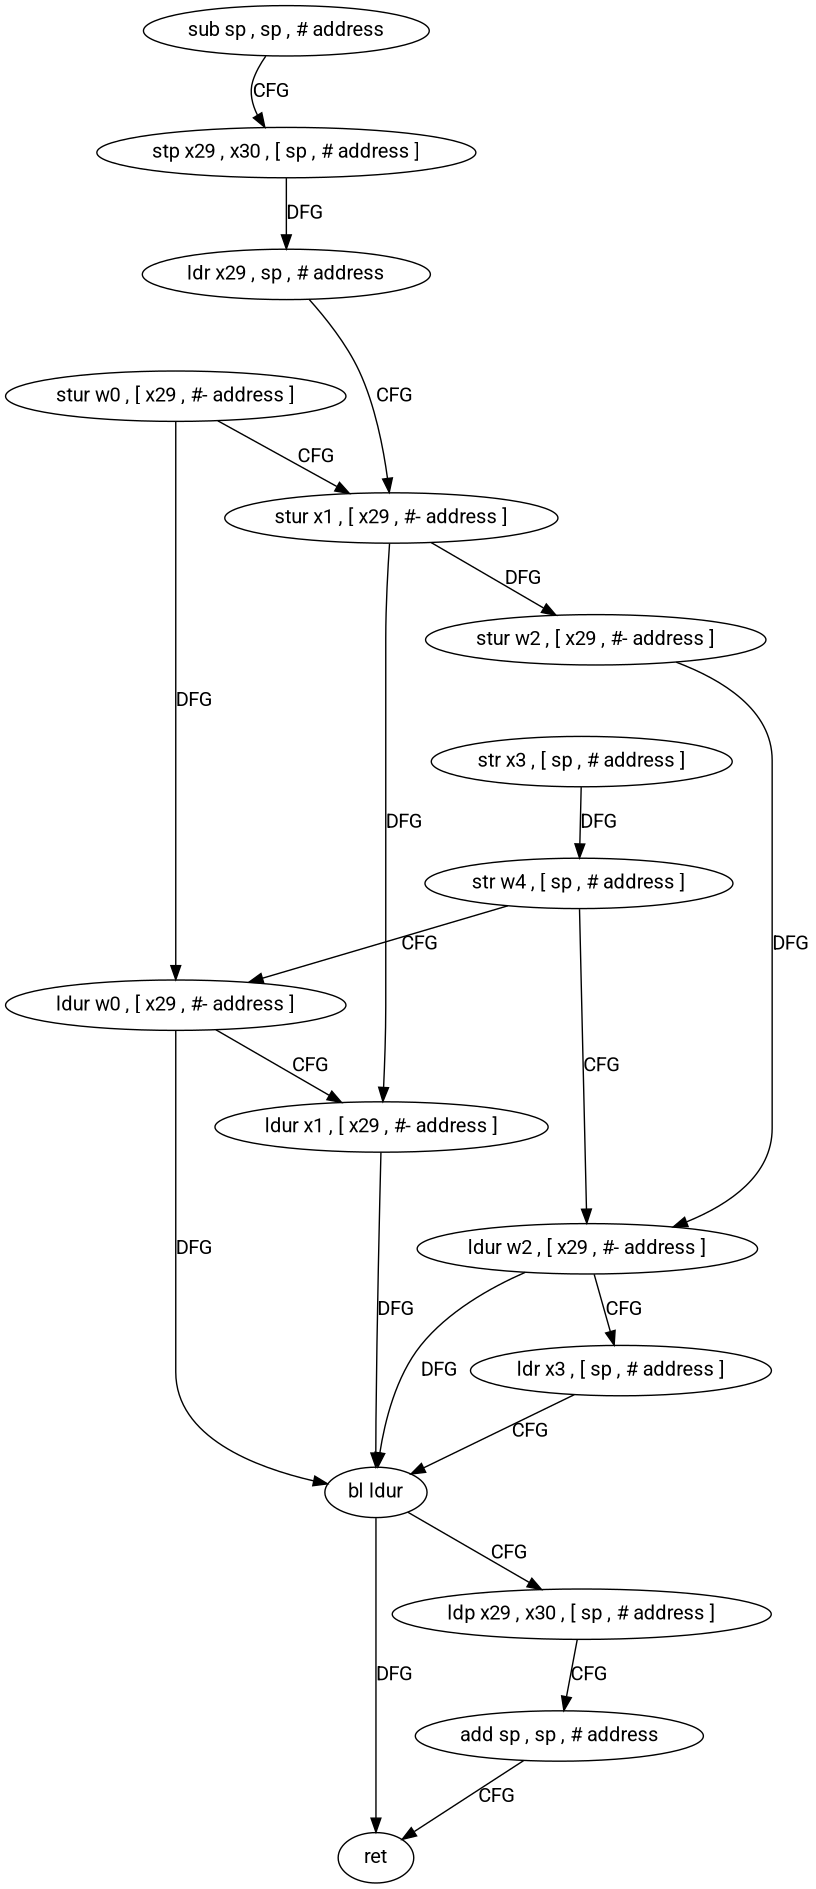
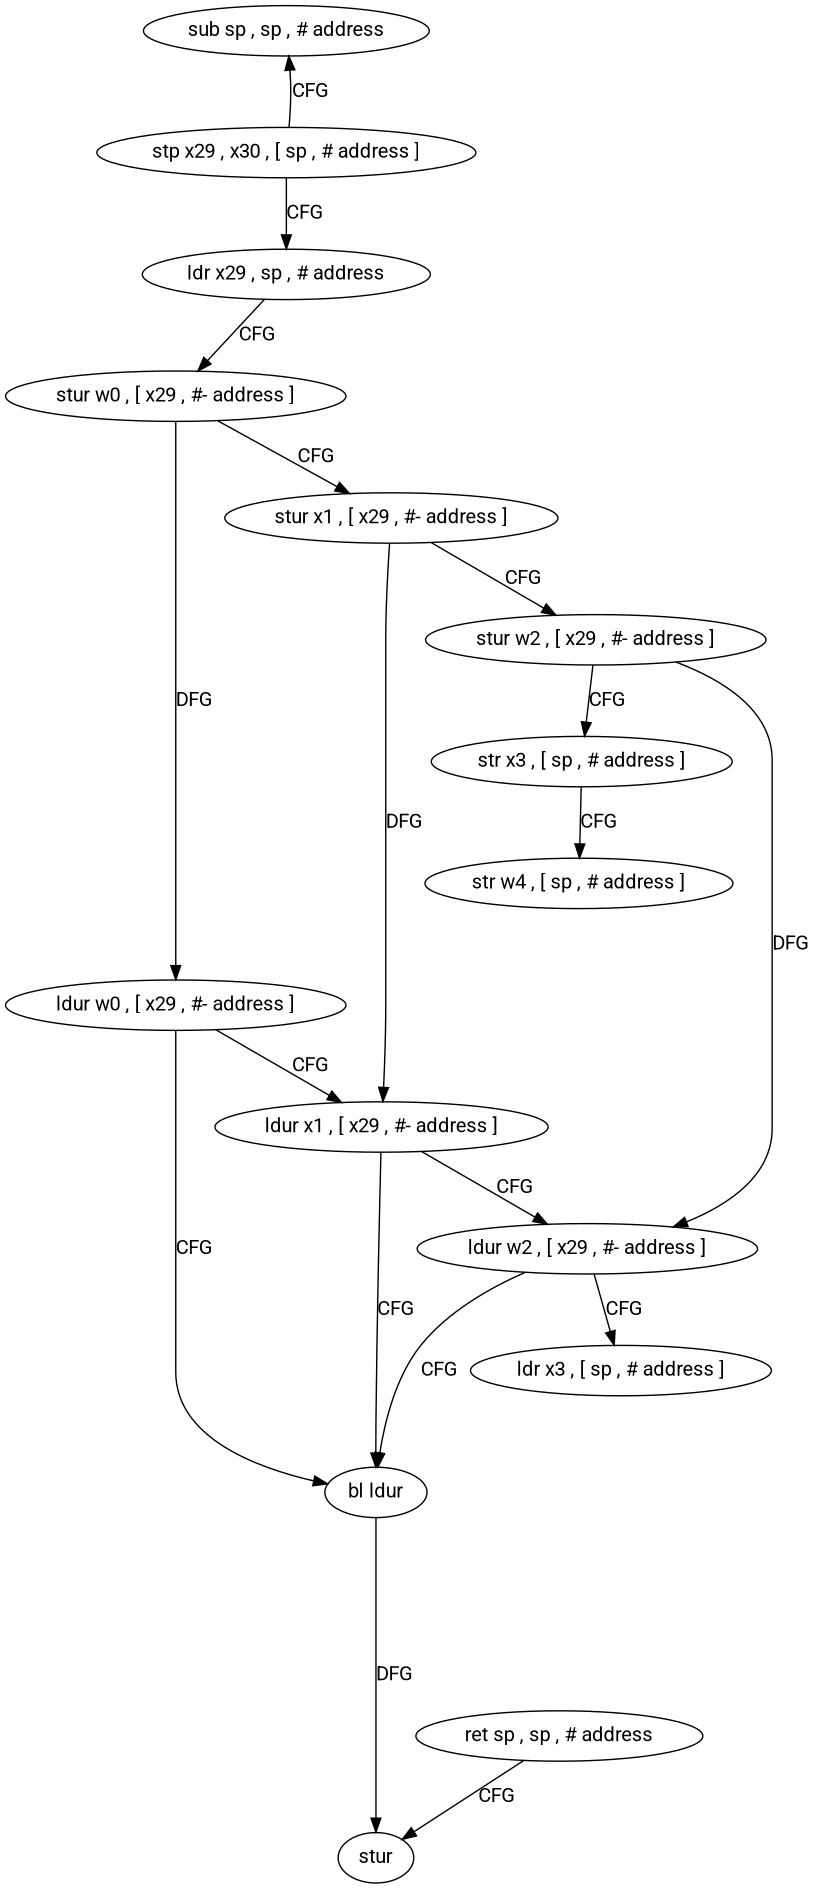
(252, 84) -> (291, 99)
(305, 214) -> (305, 214)
(364, 382) -> (236, 330)
(524, 579) -> (524, 579)
none -> (590, 694)
(599, 822) -> (599, 822)
(397, 938) -> none
(583, 1059) -> (478, 1184)
(195, 1249) -> (195, 1249)
(396, 1310) -> (396, 1310)
(440, 1371) -> (440, 1371)
(499, 1431) -> none
(582, 1614) -> none
(559, 1736) -> (559, 1736)
(376, 1858) -> (376, 1858)
